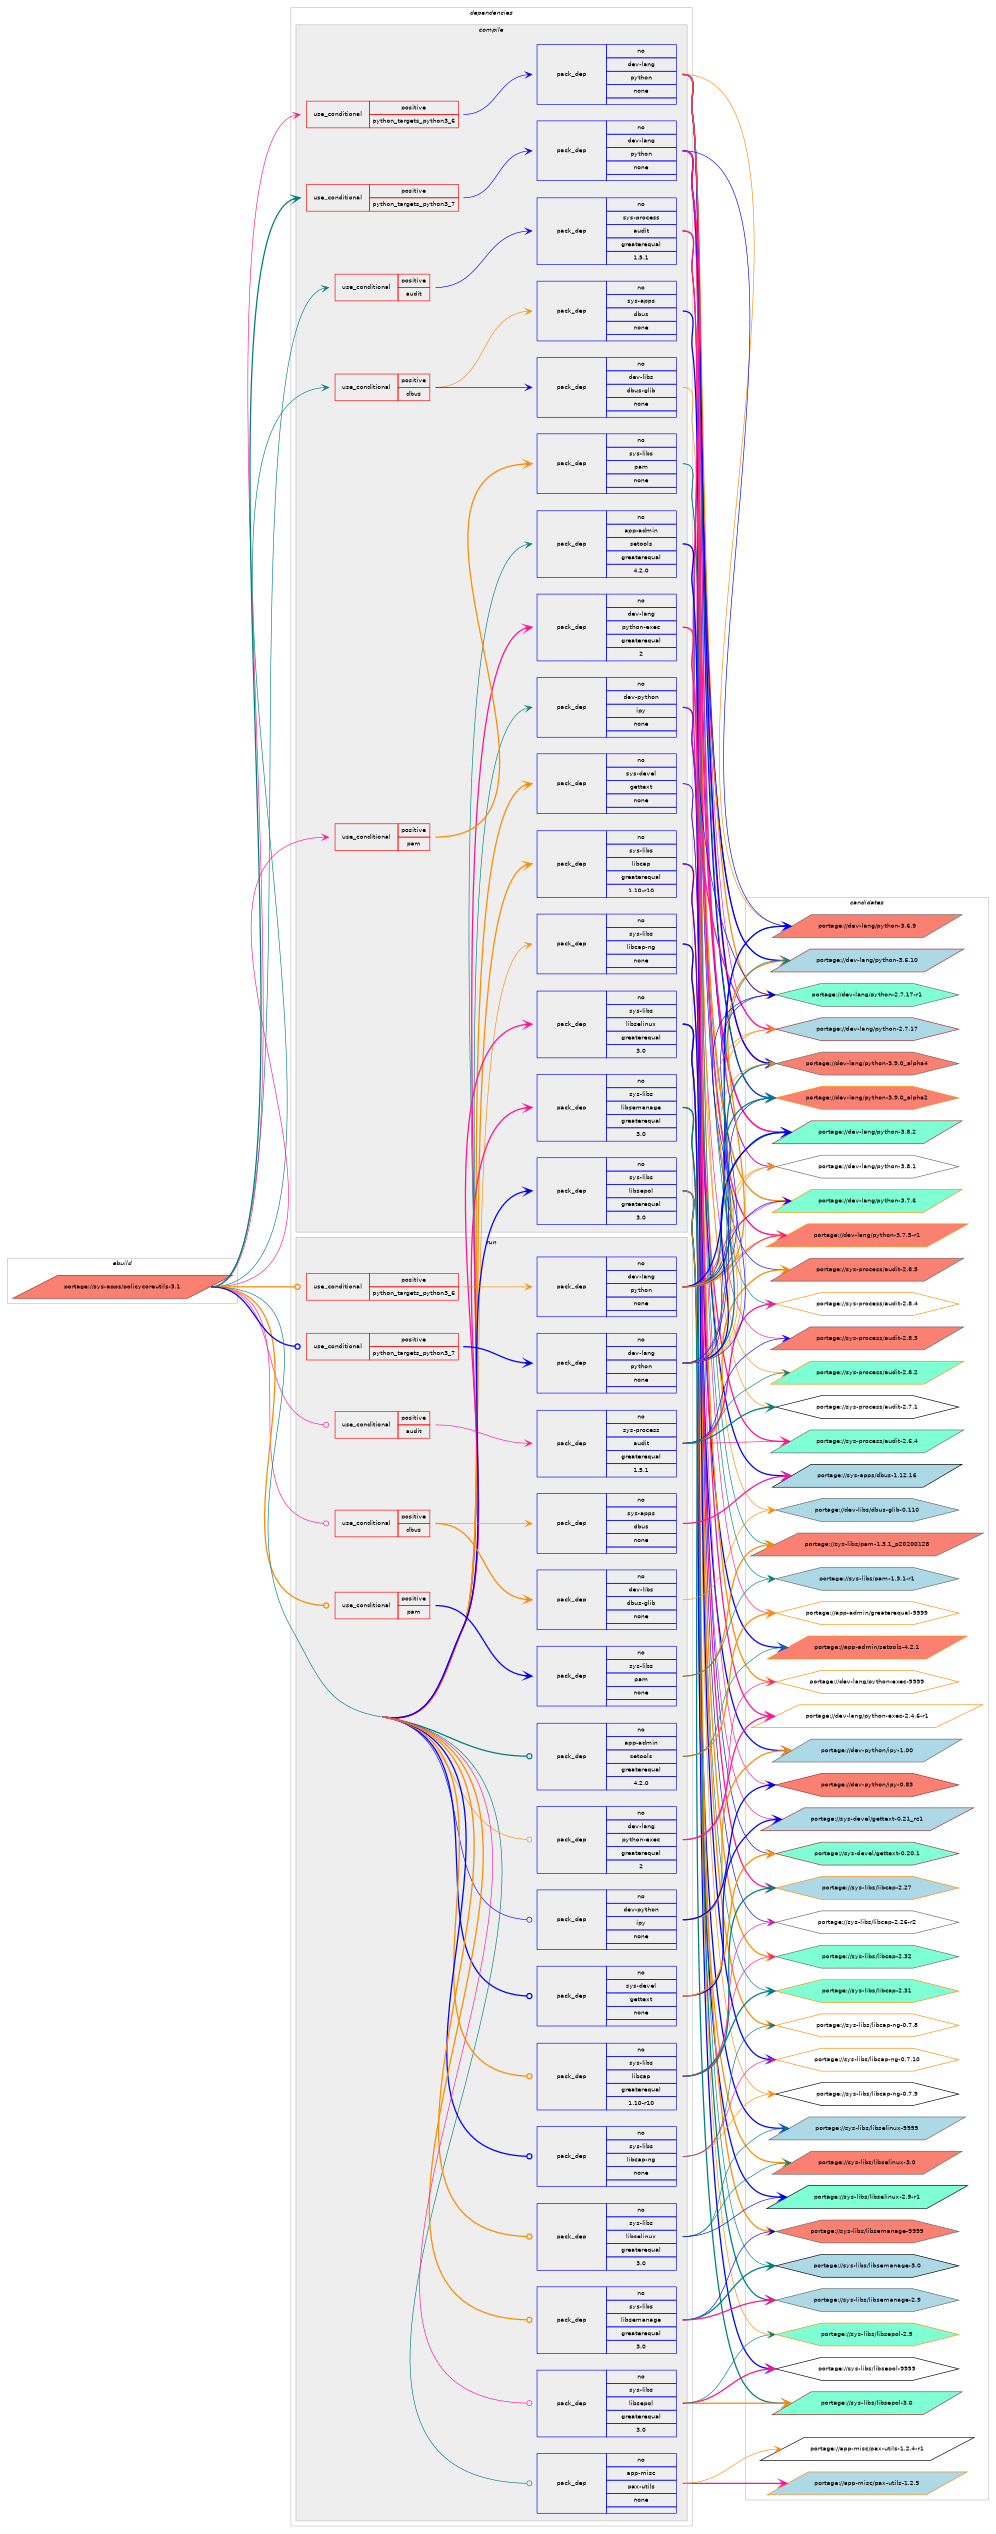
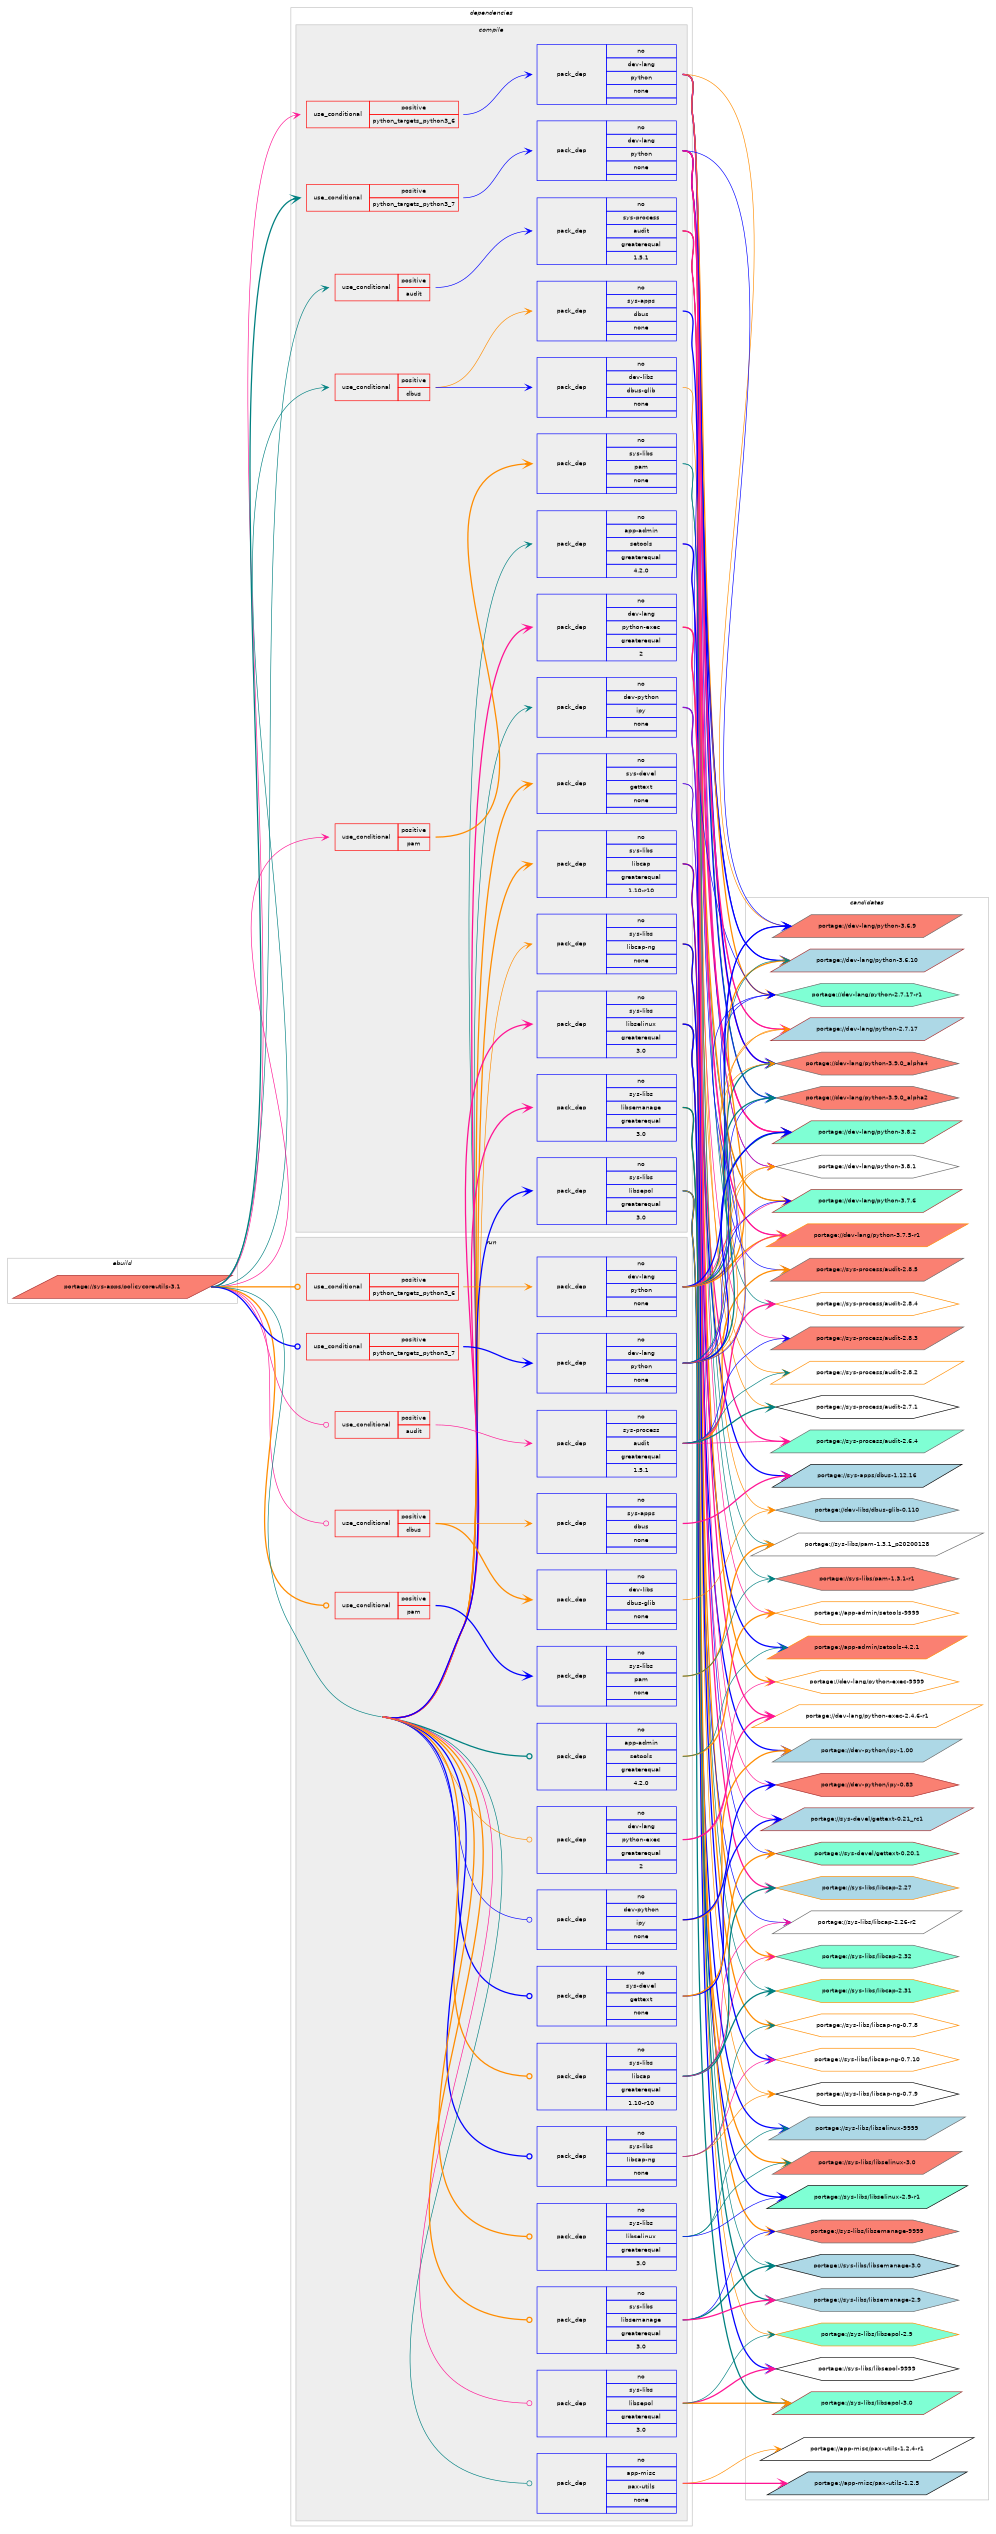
(867, 1029) -> (867, 1029)
(867, 1098) -> (867, 1098)
(867, 1201) -> (867, 1201)
(867, 1373) -> (867, 1373)
(867, 1544) -> (867, 1544)
(867, 1579) -> (867, 1579)
(867, 1613) -> (867, 1613)
(867, 1922) -> (867, 1922)
(867, 2483) -> (867, 2483)
